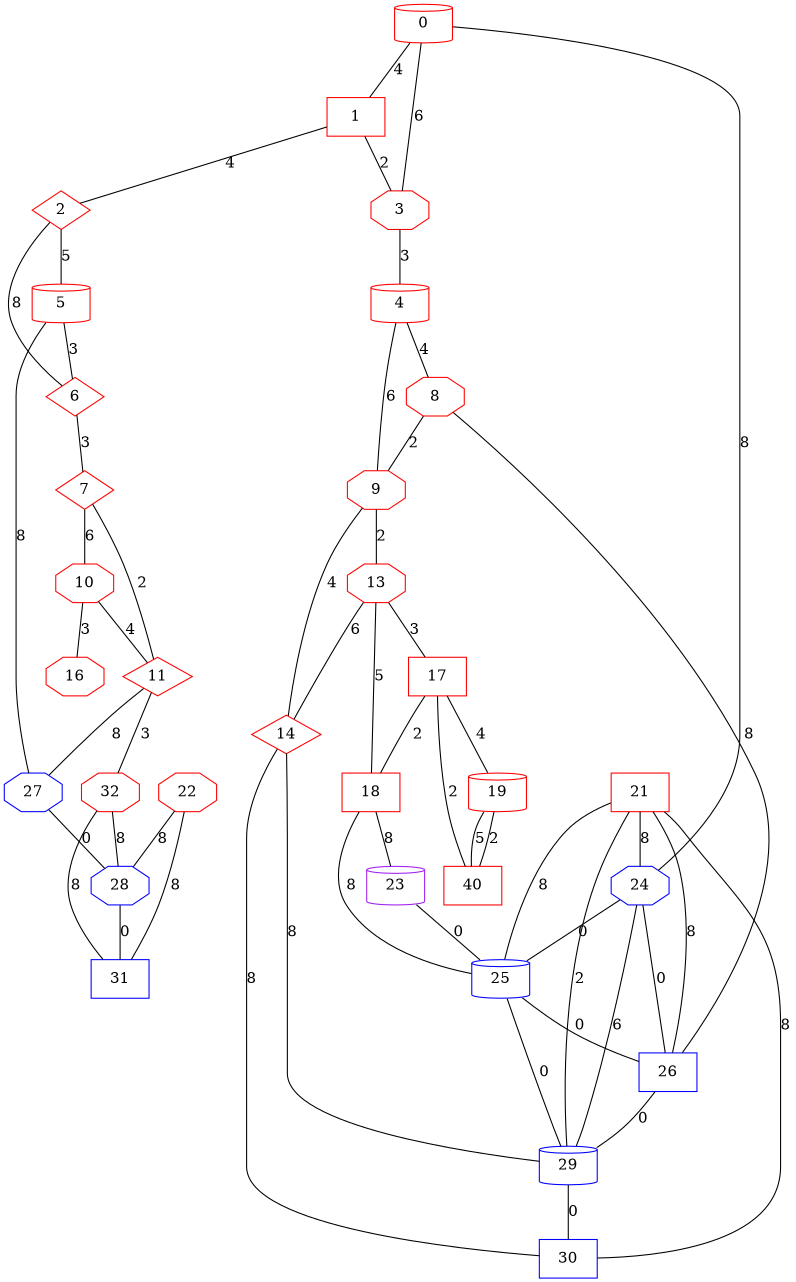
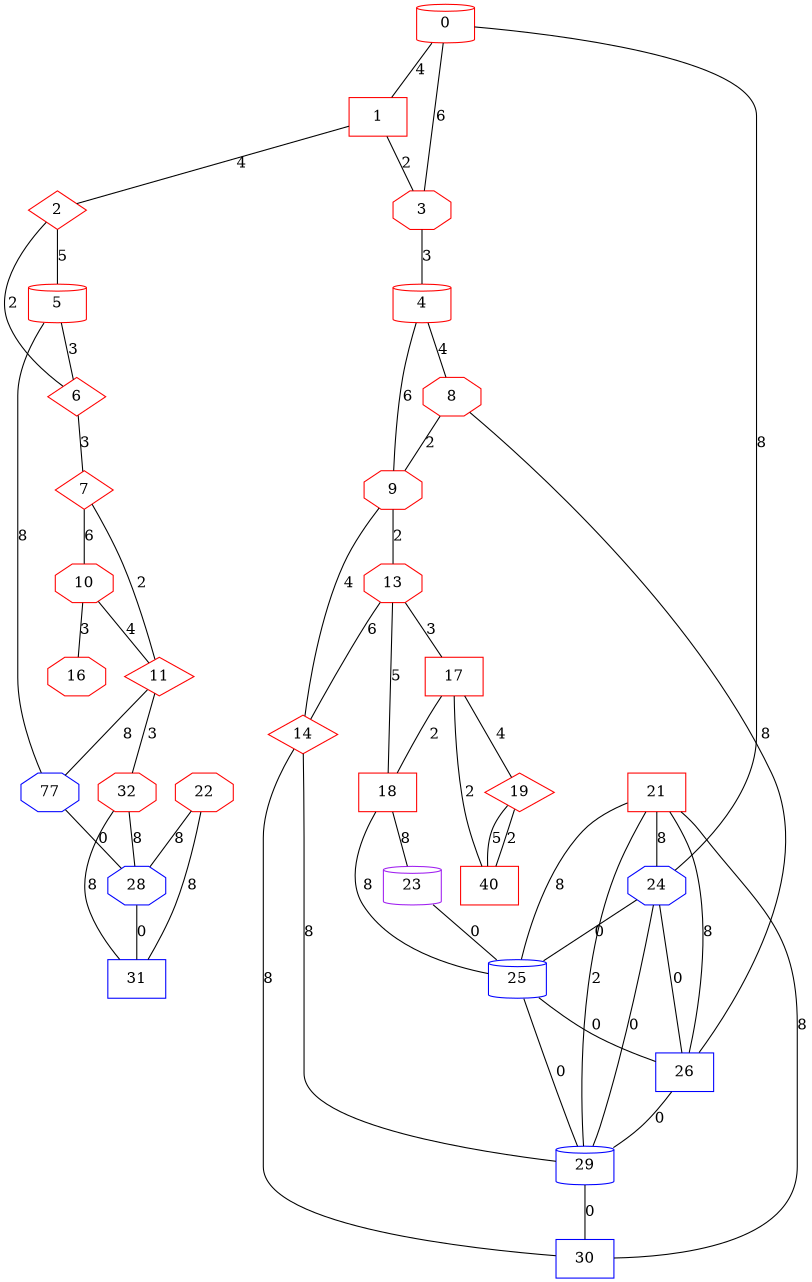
(17, 303) -> (13, 303)
(33, 792) -> (50, 792)
(498, 792) -> (520, 792)
(618, 1026) -> (634, 1026)
